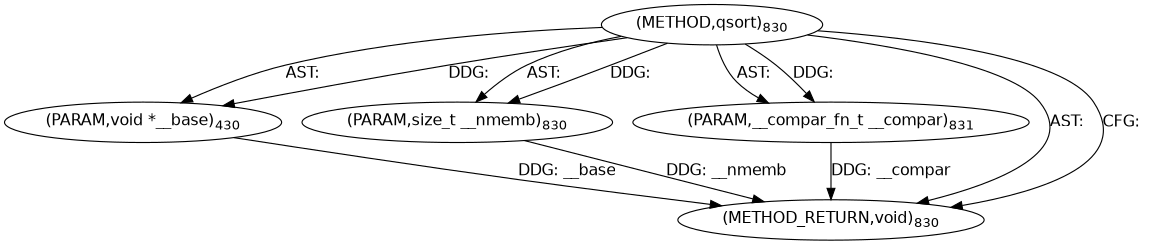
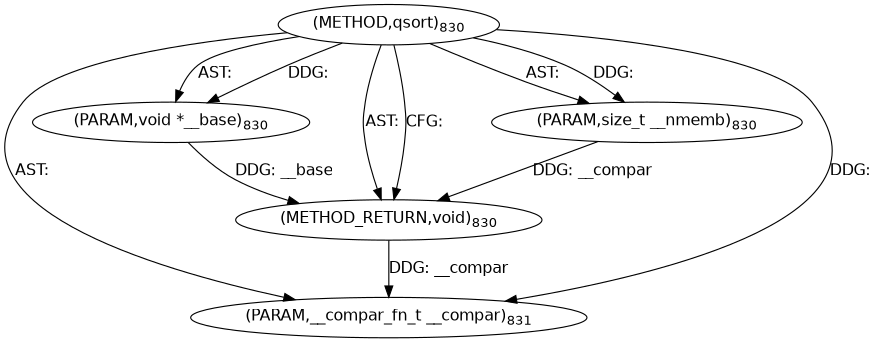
(228, 121) -> (256, 121)
(831, 166) -> (389, 263)
(727, 171) -> (593, 171)
